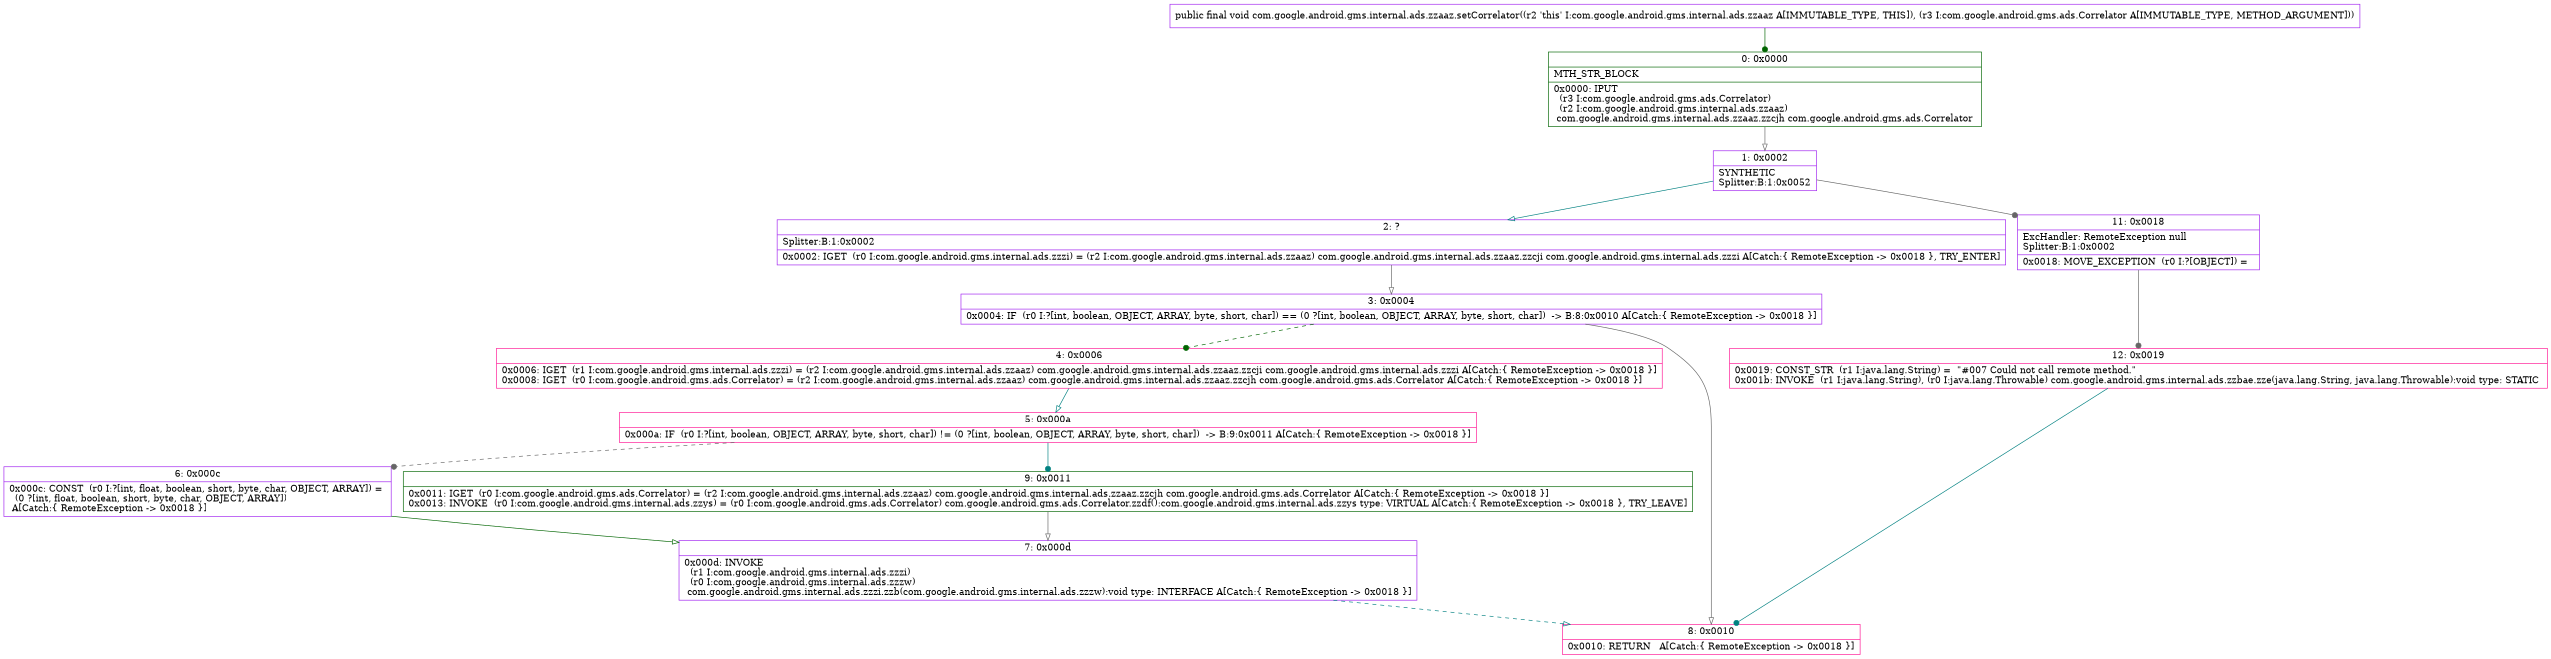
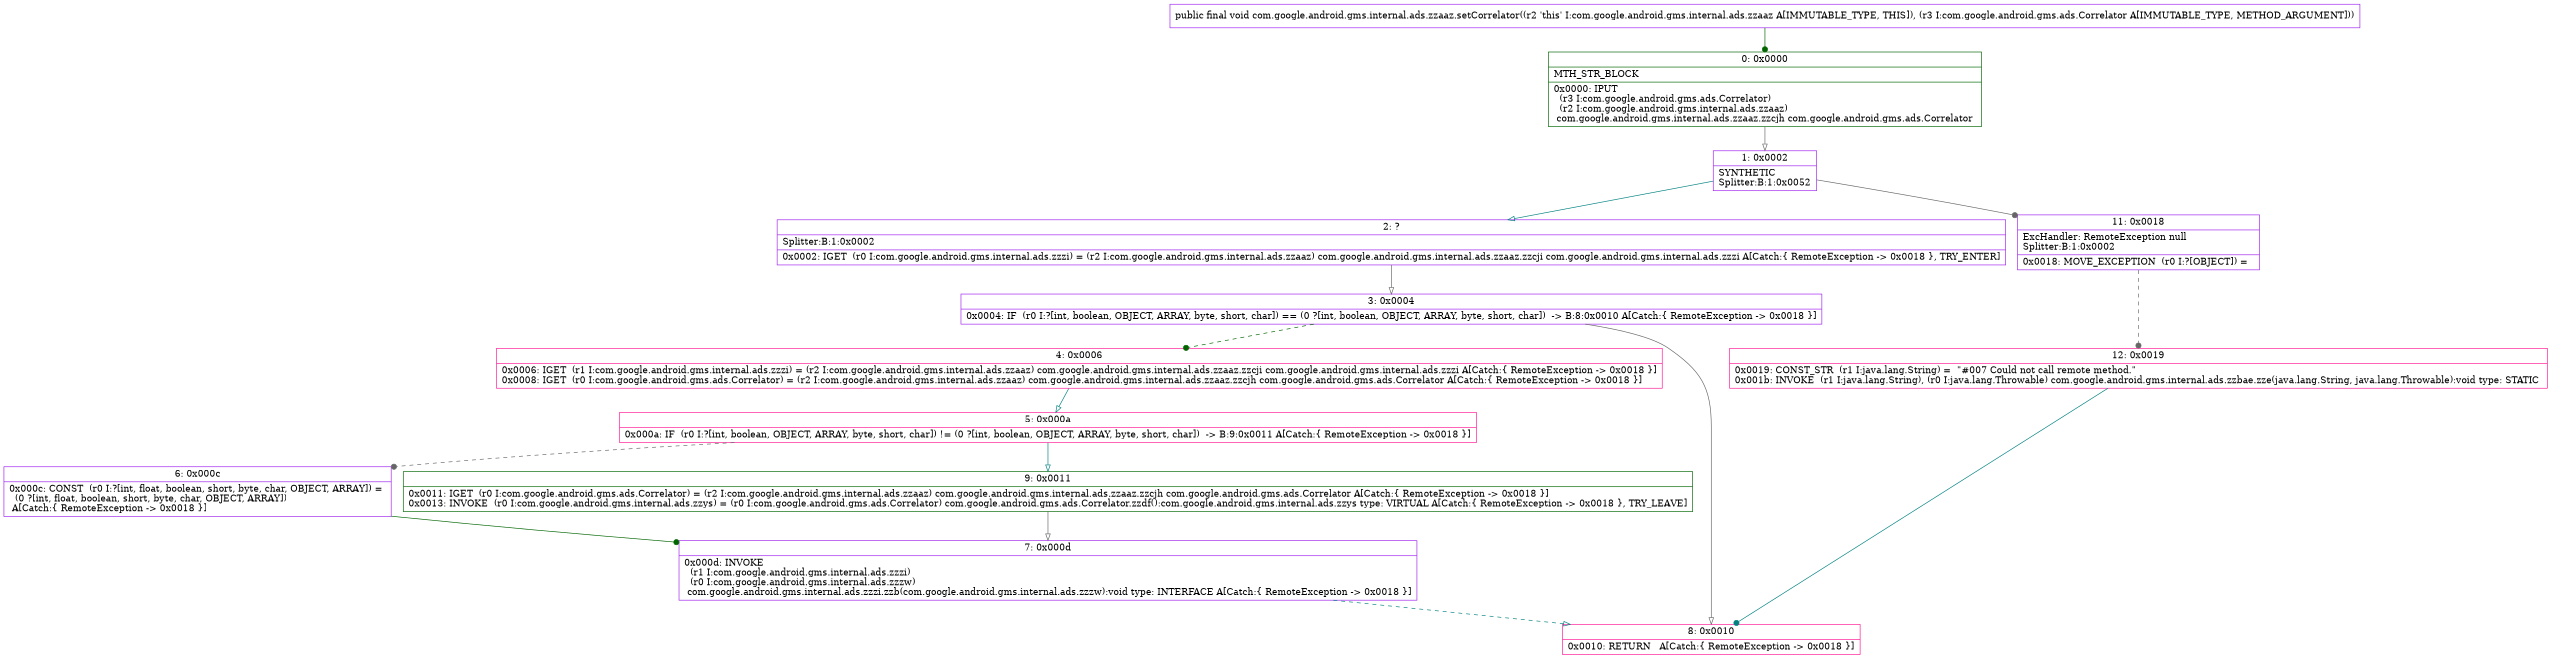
(2138, 306) -> (2138, 306)
(1048, 454) -> (1048, 454)
(532, 530) -> (532, 530)
